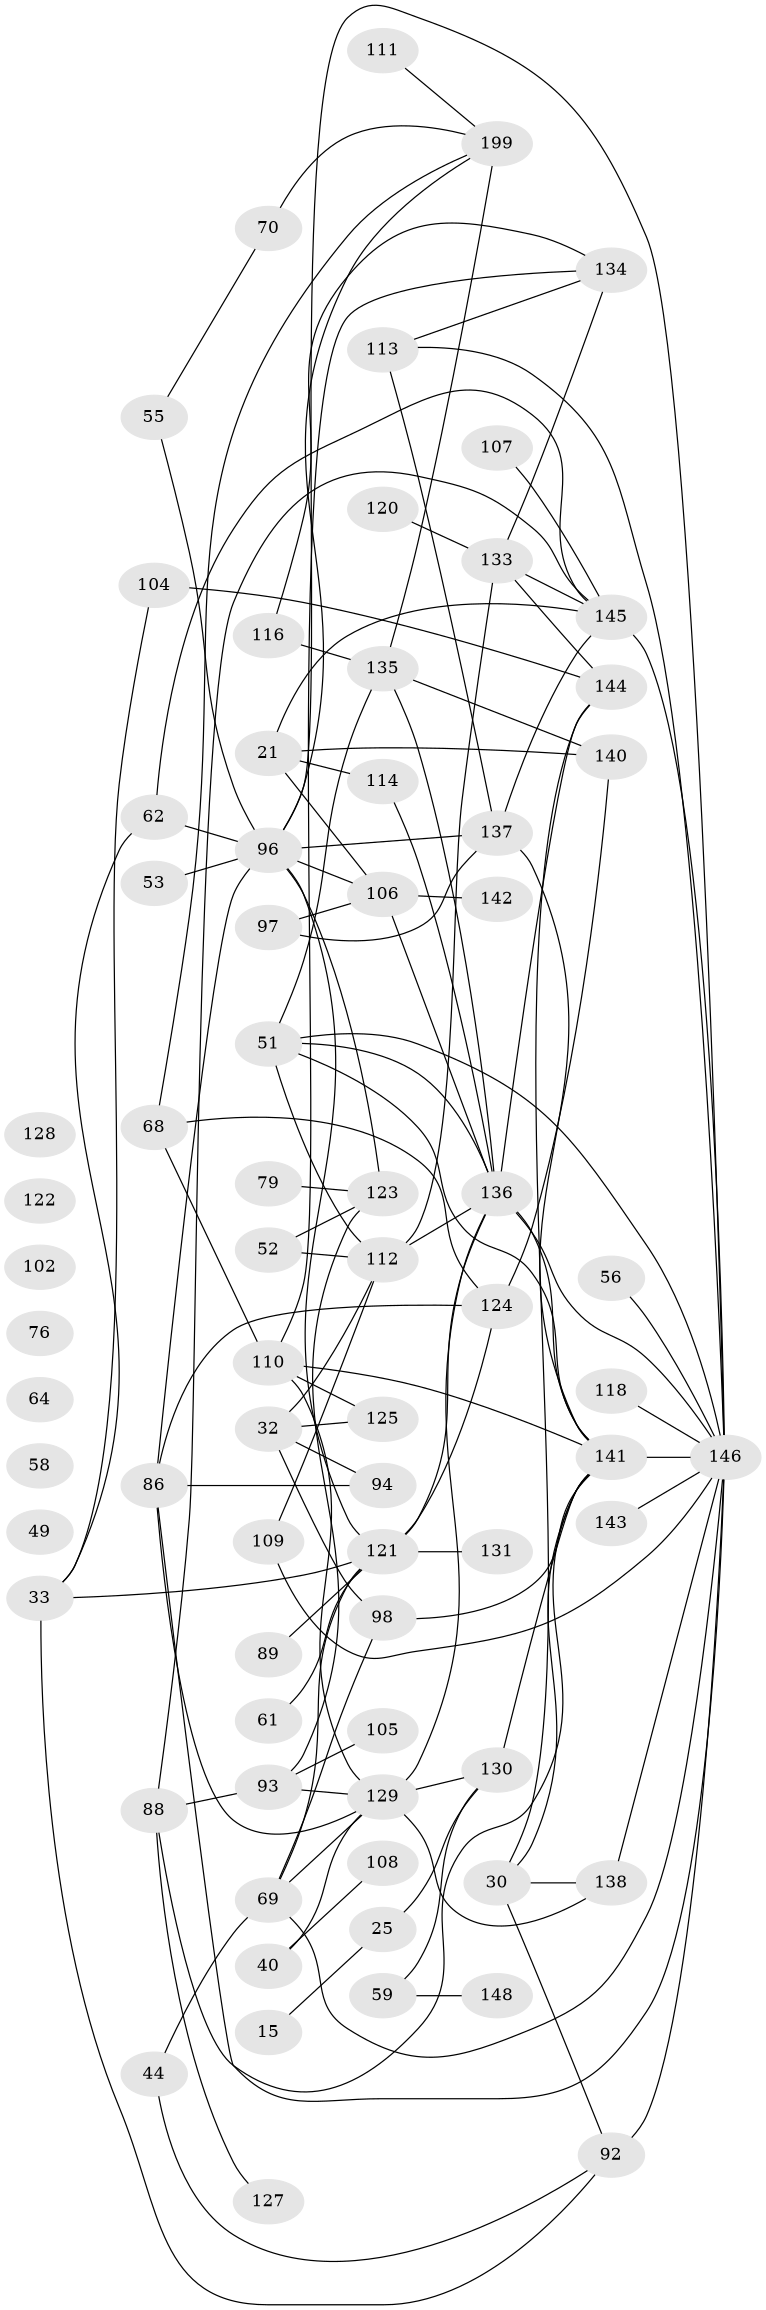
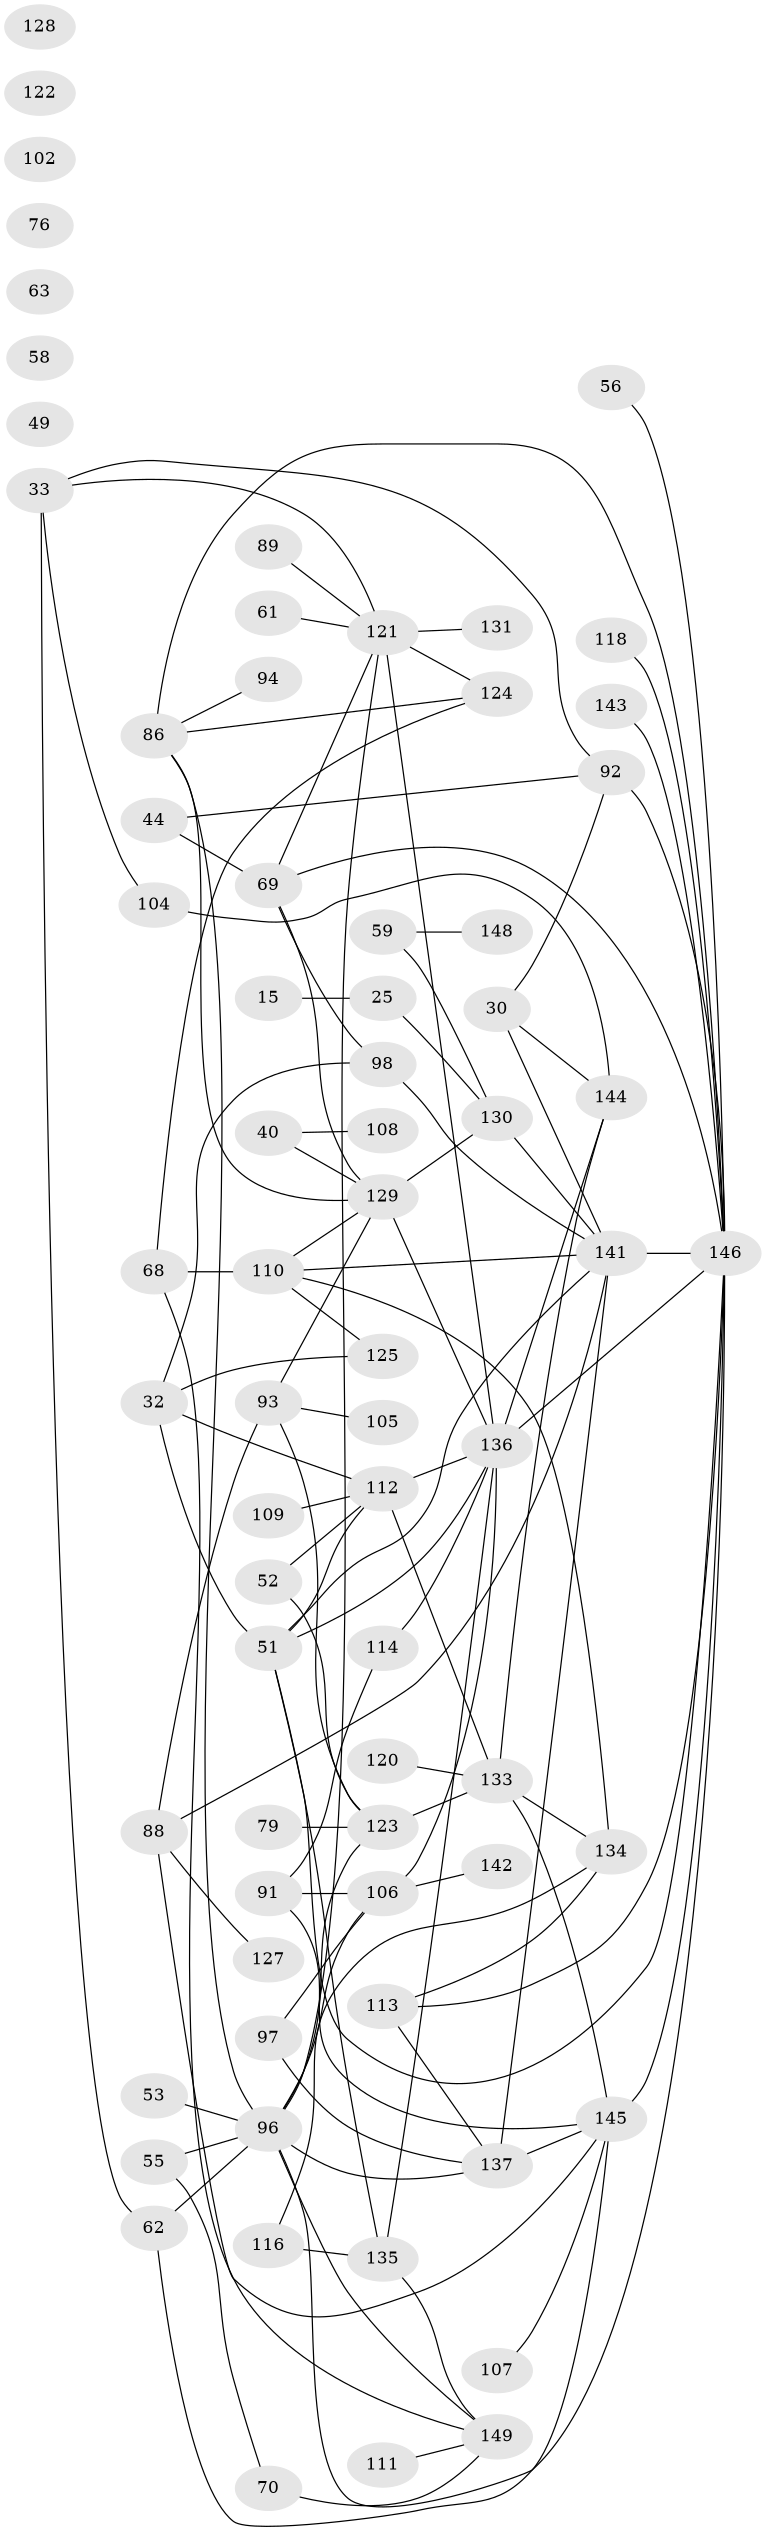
(497, 144) -> (497, 2437)
(269, 753) -> (269, 1894)
(611, 757) -> none
(553, 1326) -> none
(40, 1400) -> (40, 292)
(336, 1463) -> (191, 1528)
(501, 1637) -> none
none -> (433, 1807)
(611, 1883) -> none
